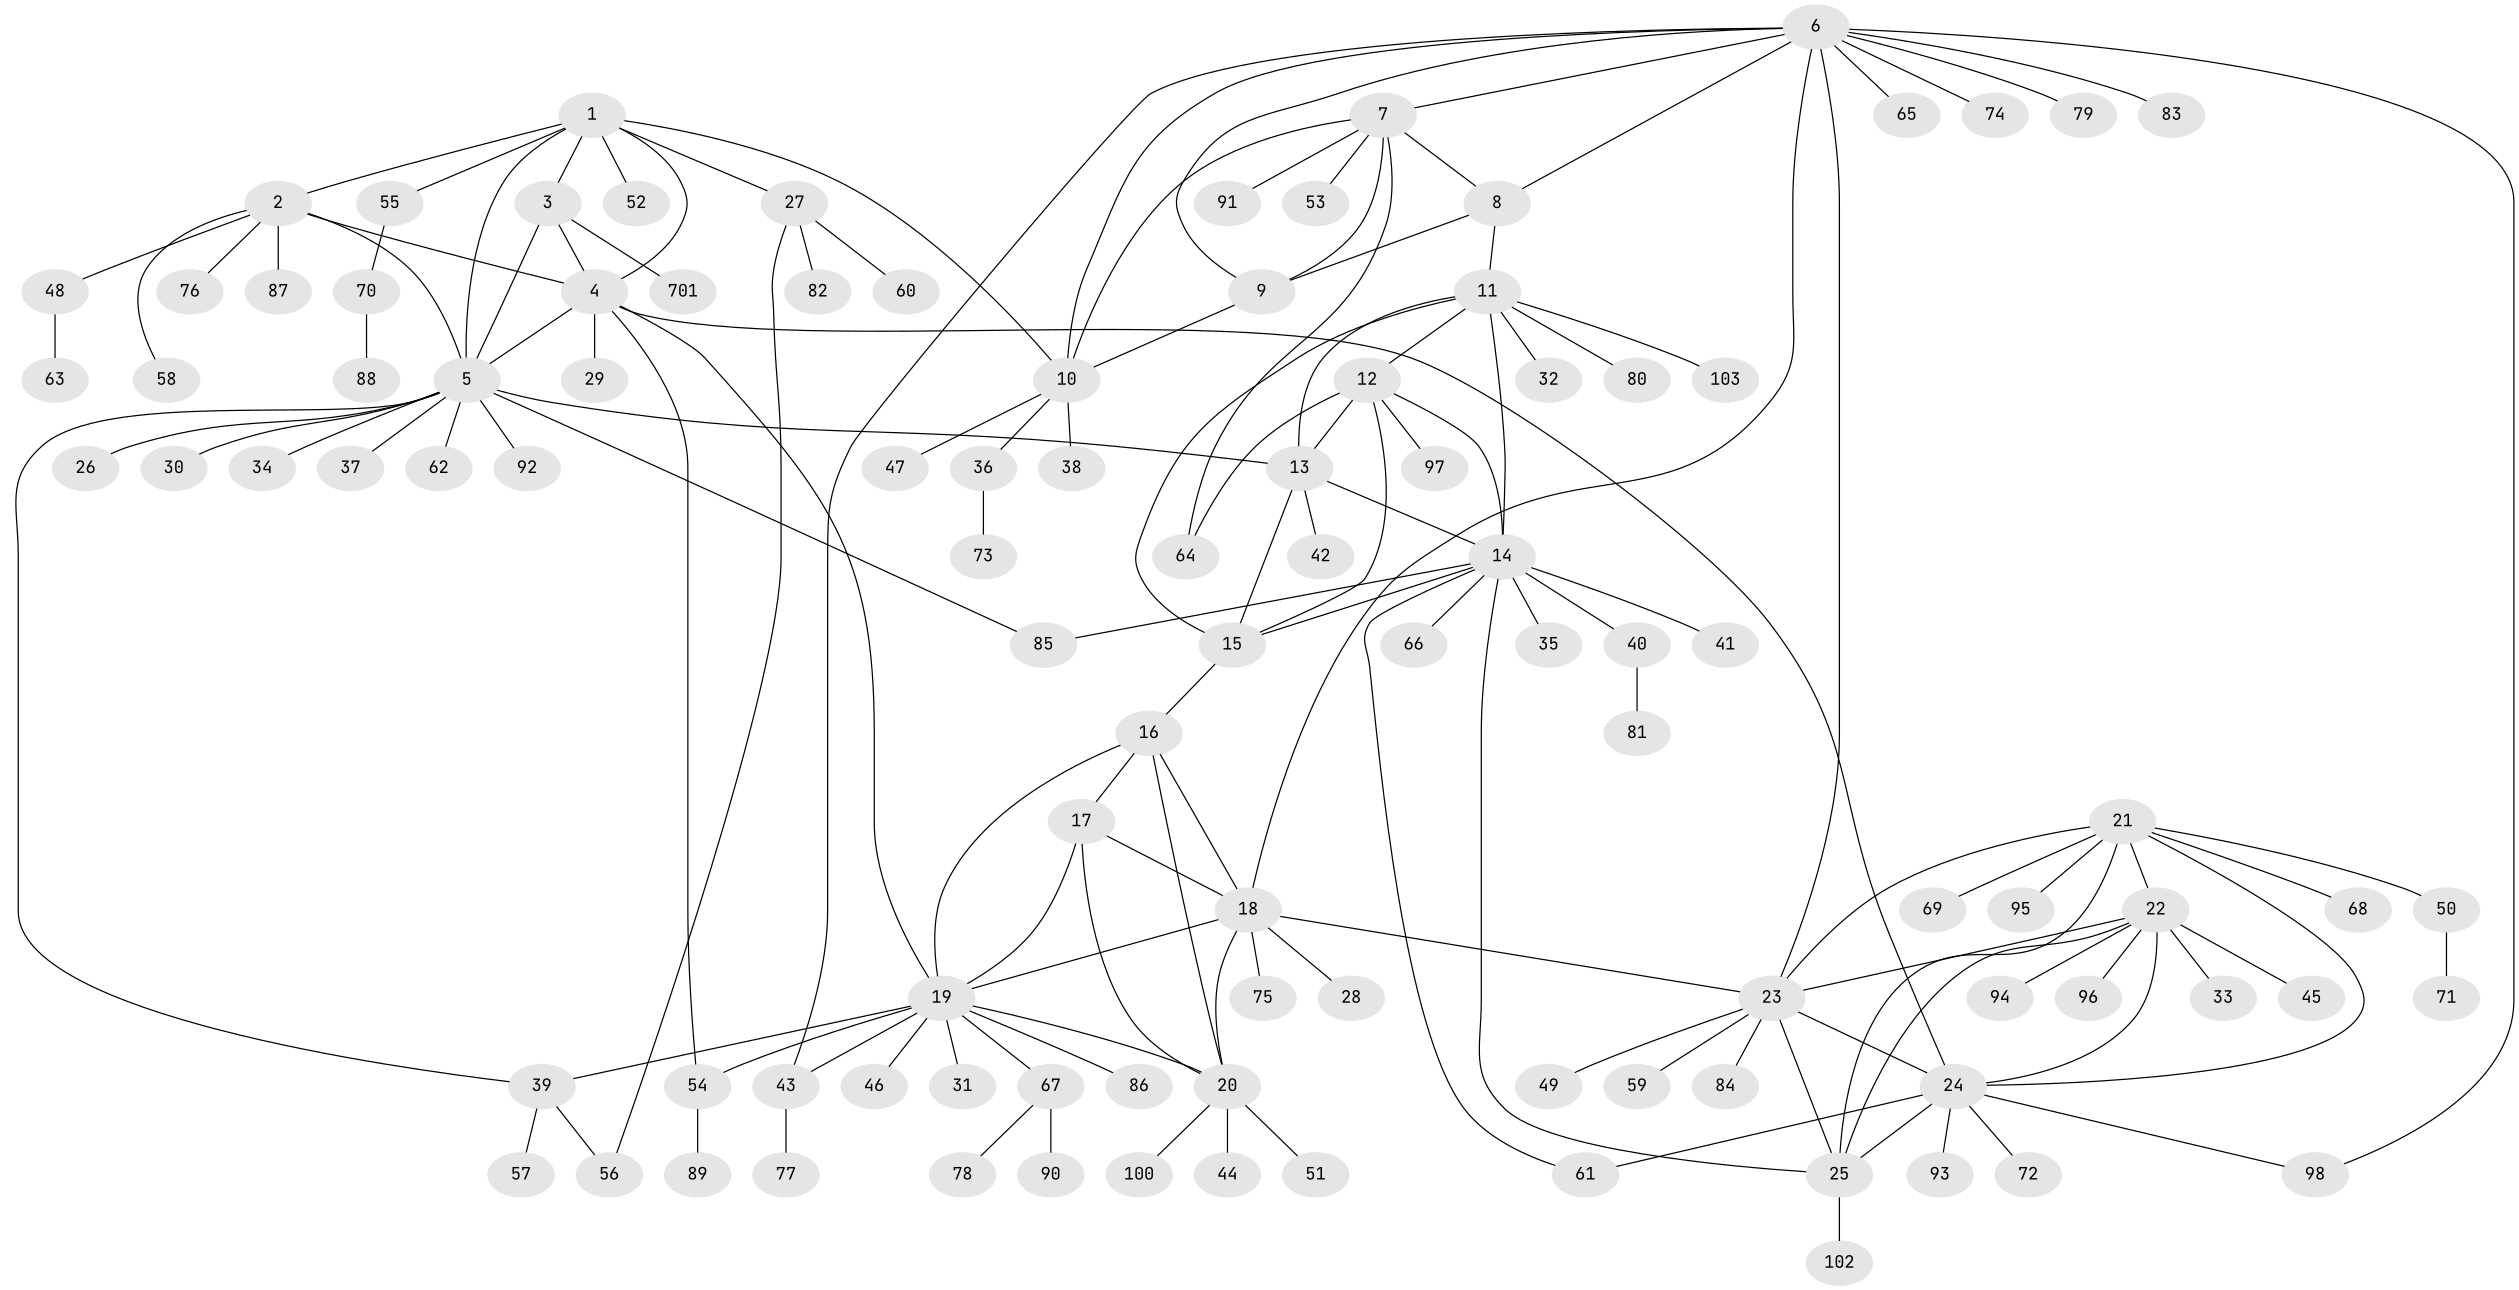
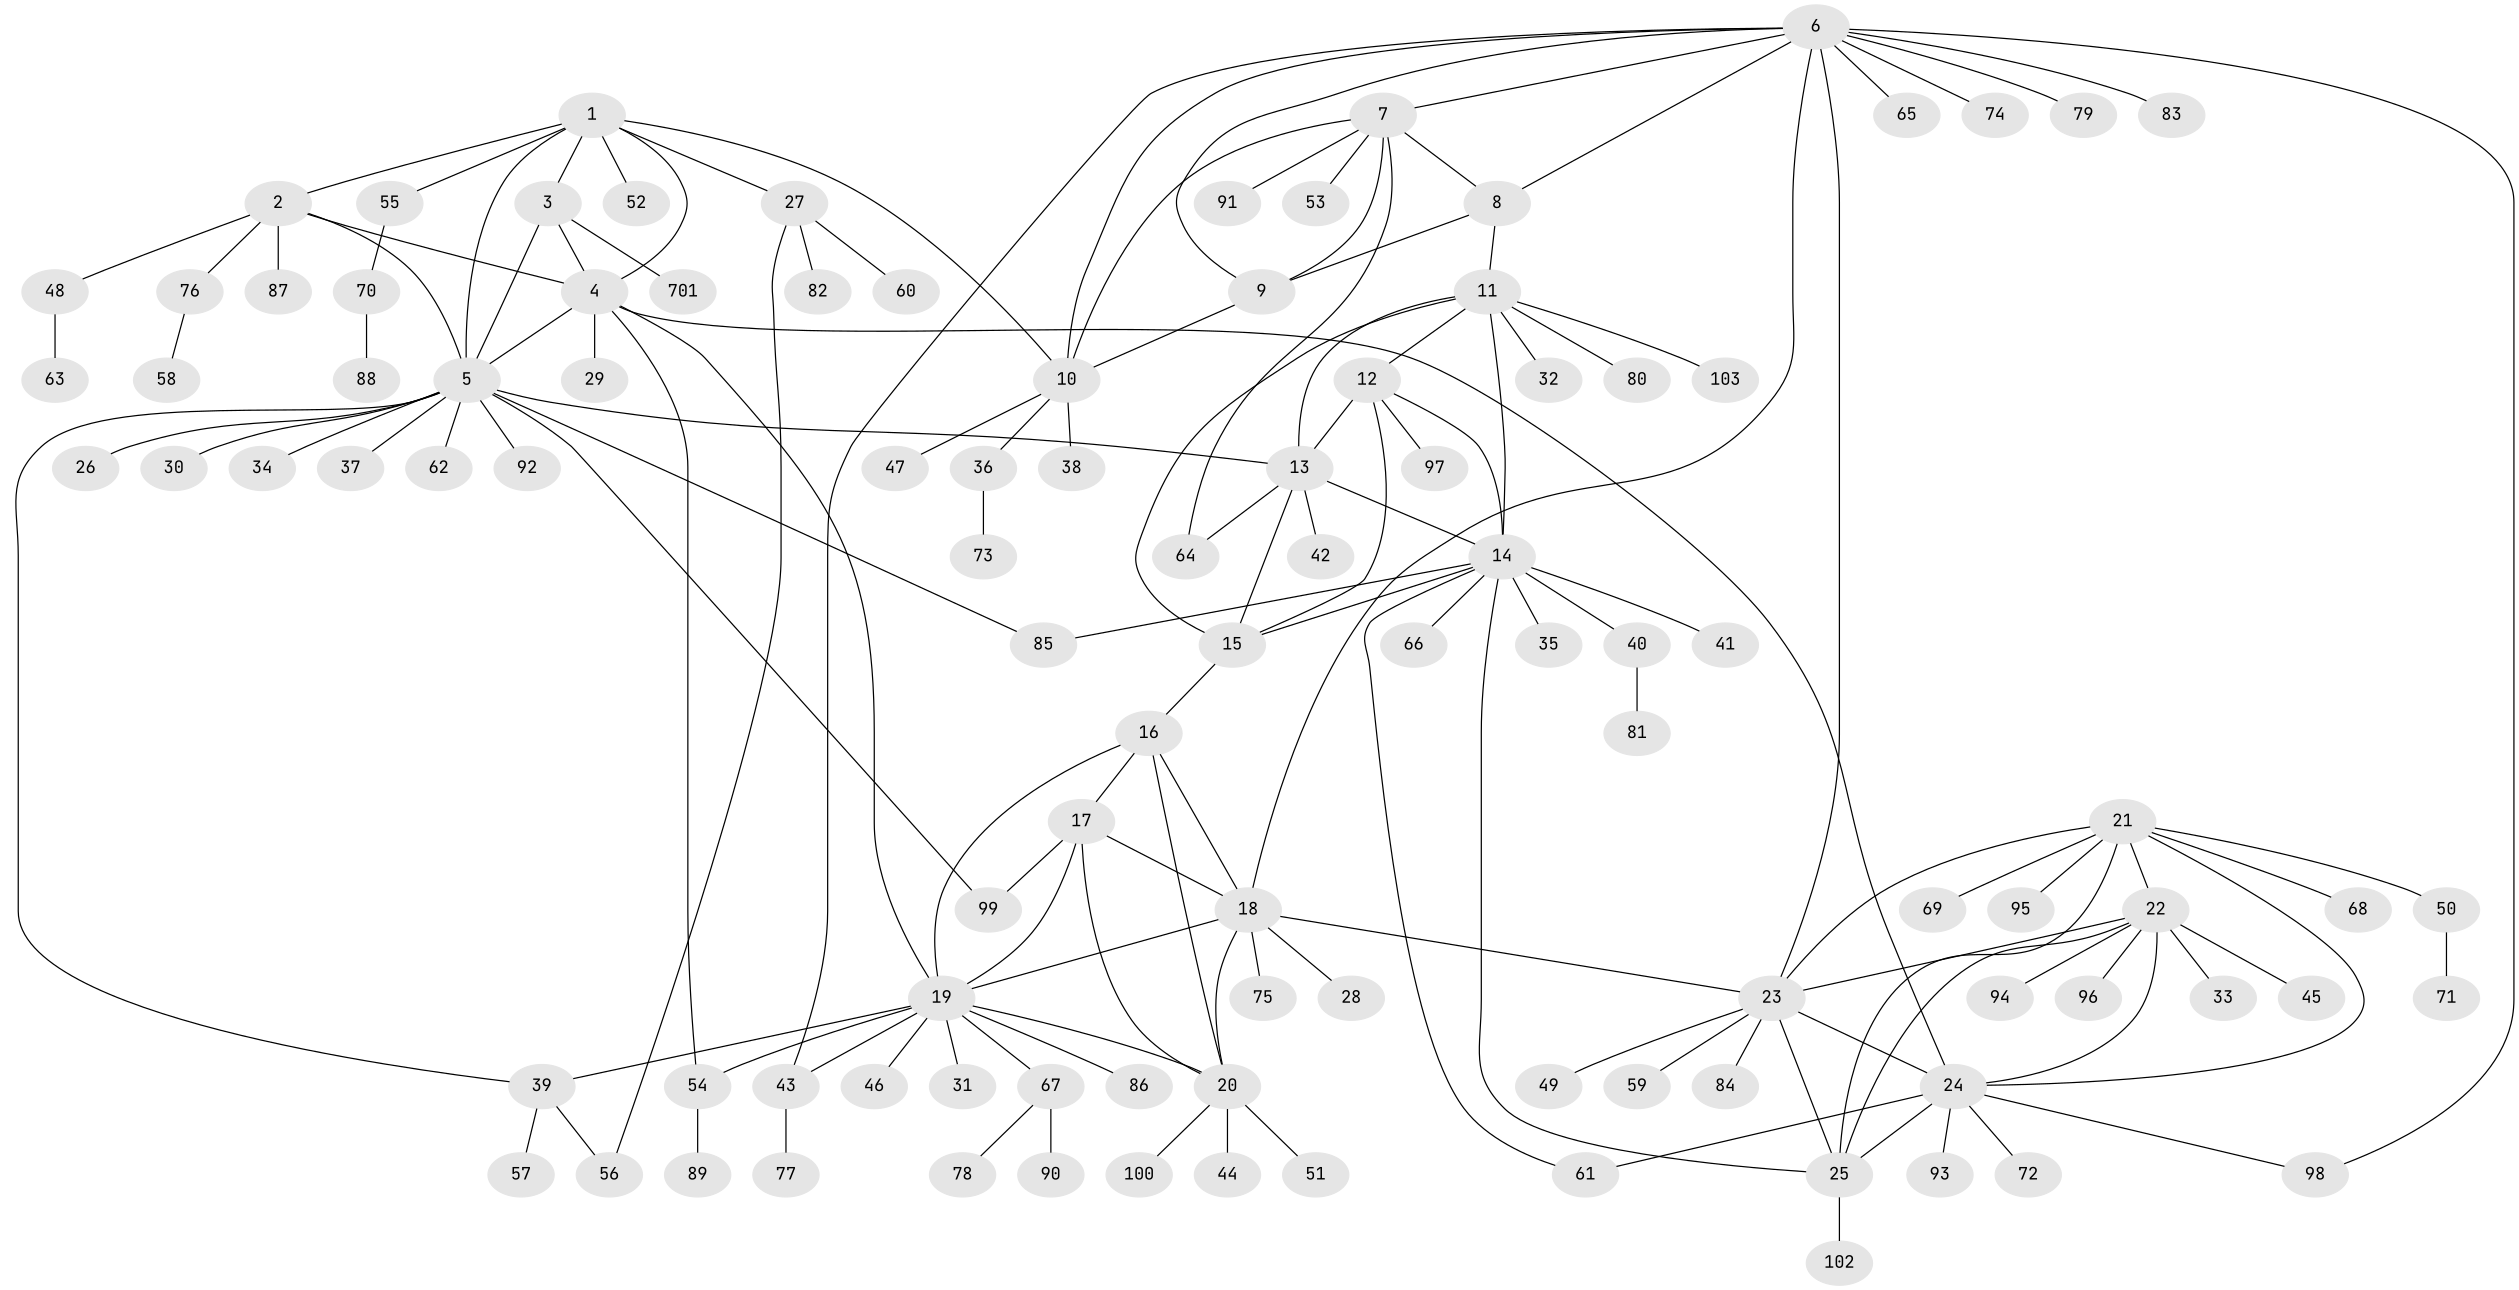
(154, 259) -> (178, 336)
(1253, 449) -> (1243, 513)
none -> (988, 910)
